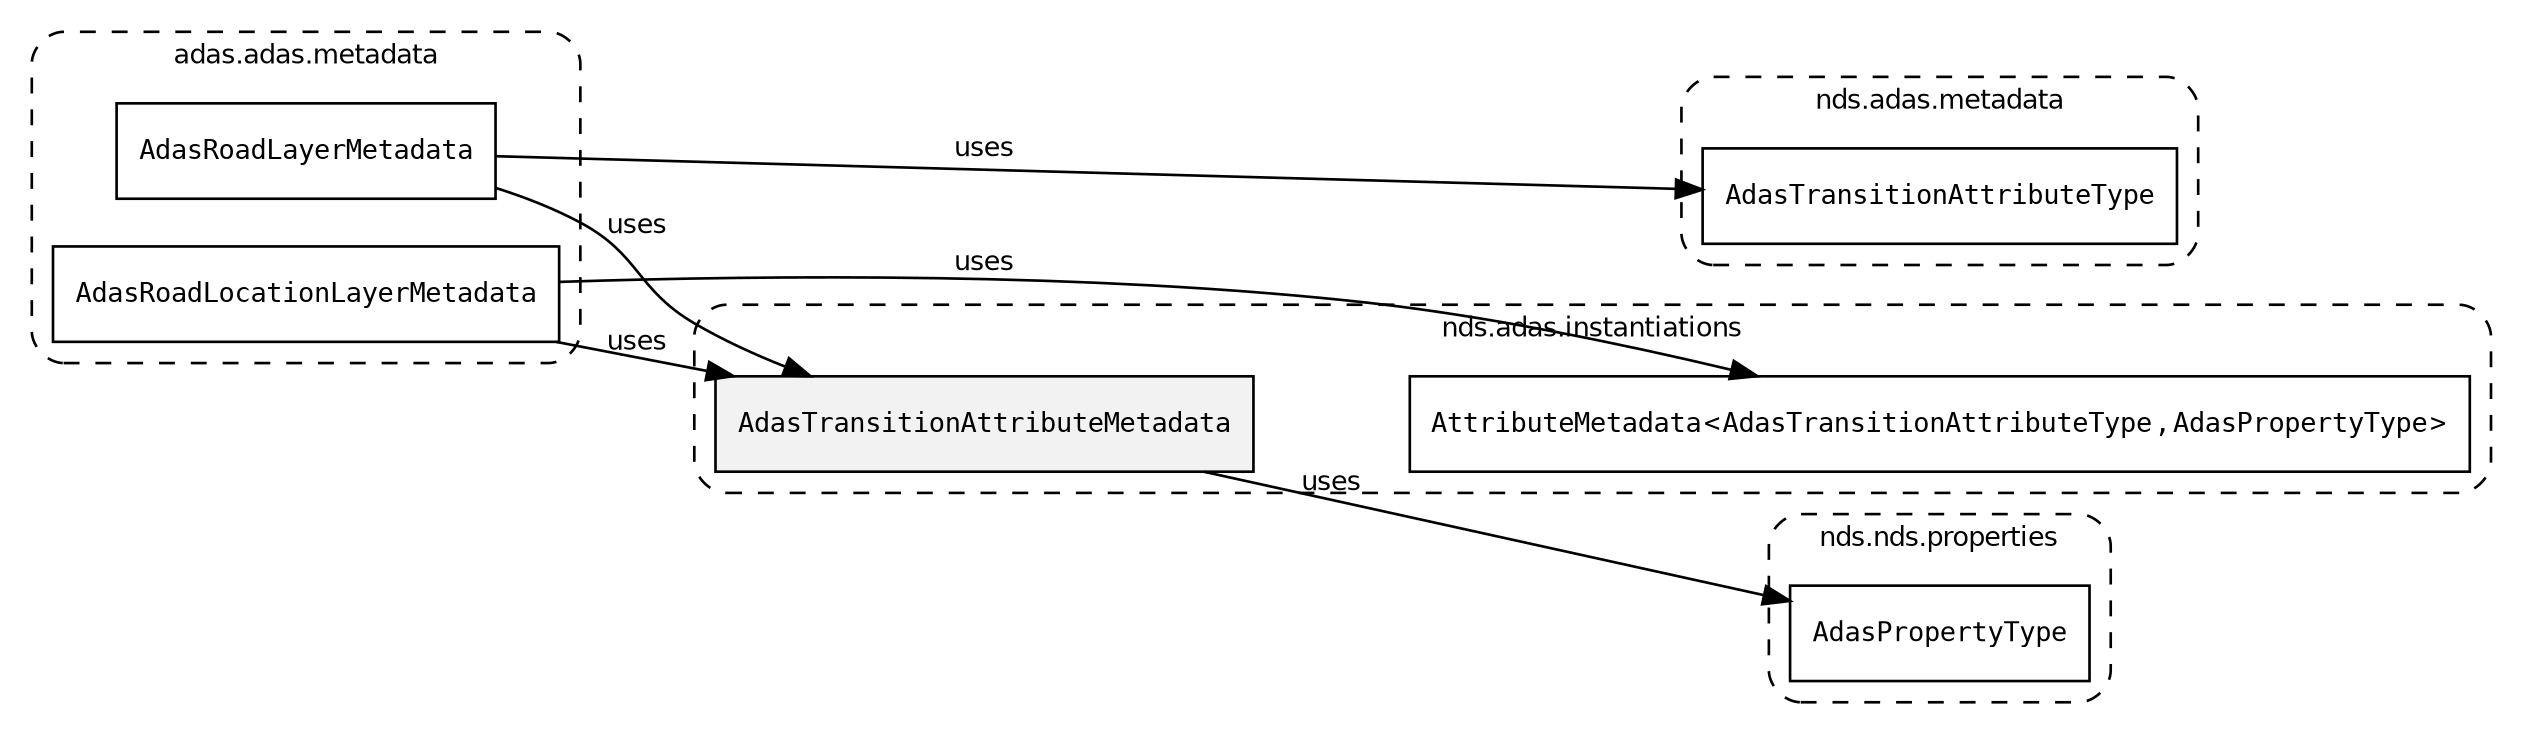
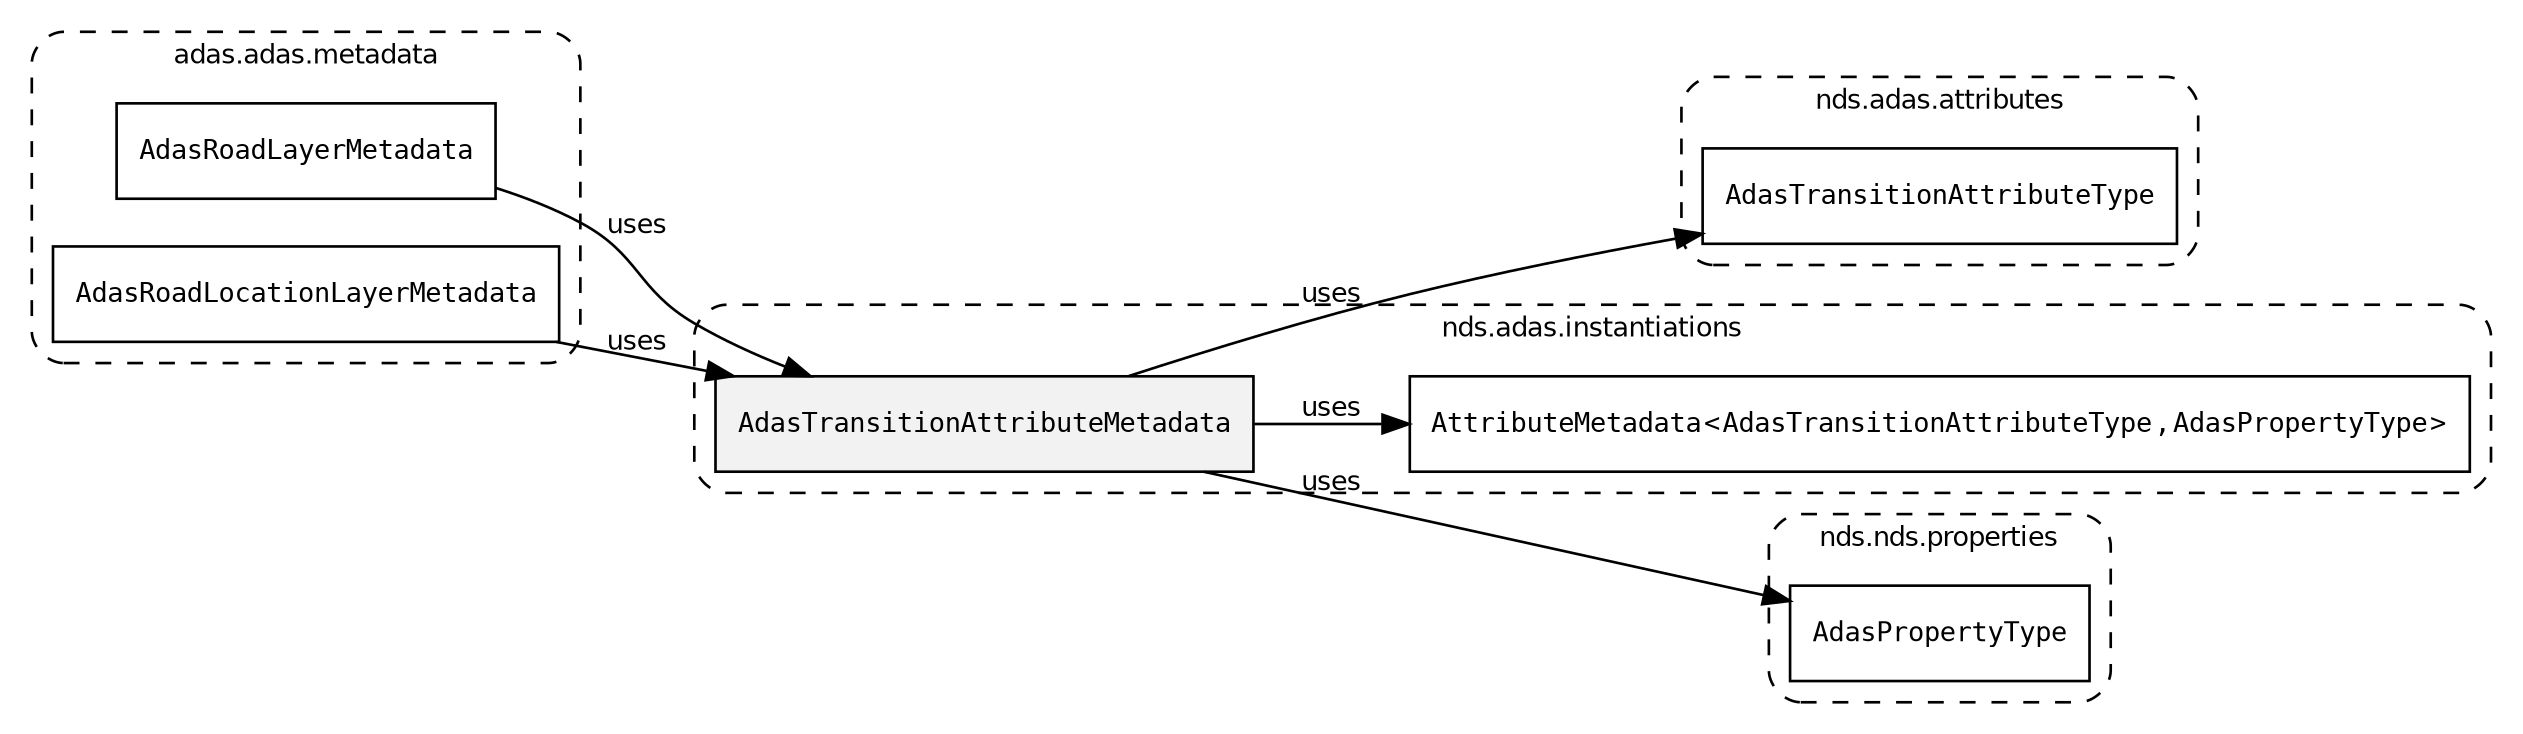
(1940, 102) -> (1940, 102)
(1086, 173) -> (1441, 287)
(1149, 285) -> (1318, 424)
